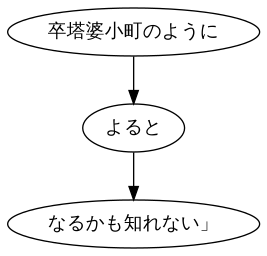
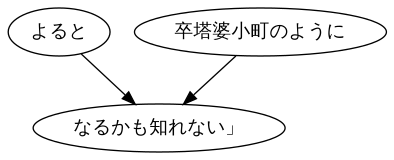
(134, 73) -> (215, 75)
